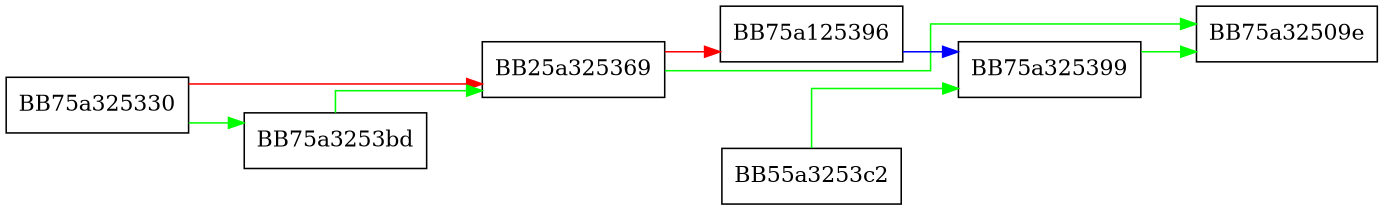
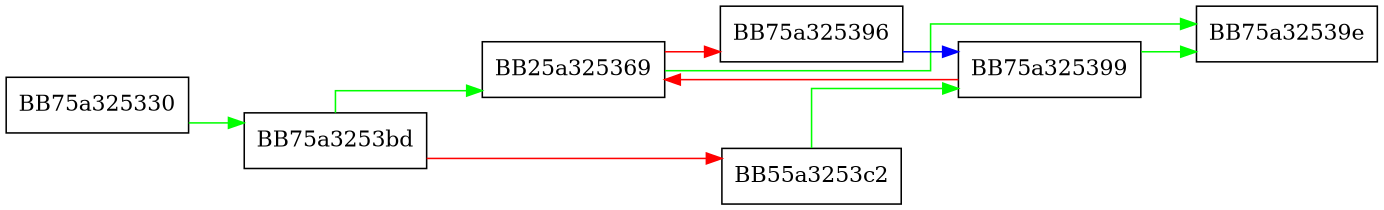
(812, 34) -> (812, 34)
(1287, 34) -> (1287, 34)
(328, 84) -> (819, 80)
none -> (567, 158)
